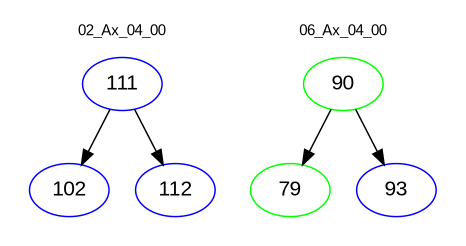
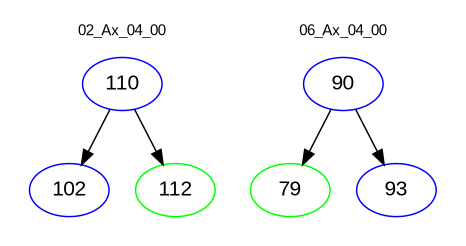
(122, 84) -> (122, 84)
(343, 84) -> (343, 84)
(175, 190) -> (175, 190)
